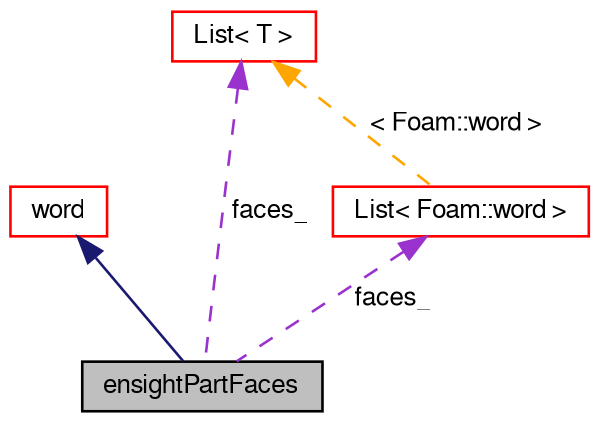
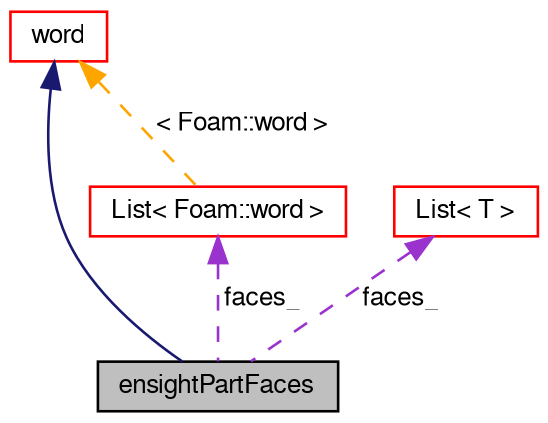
(363, 132) -> (148, 134)
